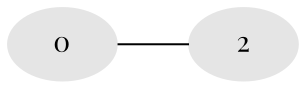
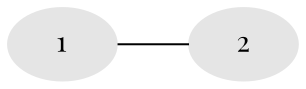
(62, 44) -> (62, 44)
